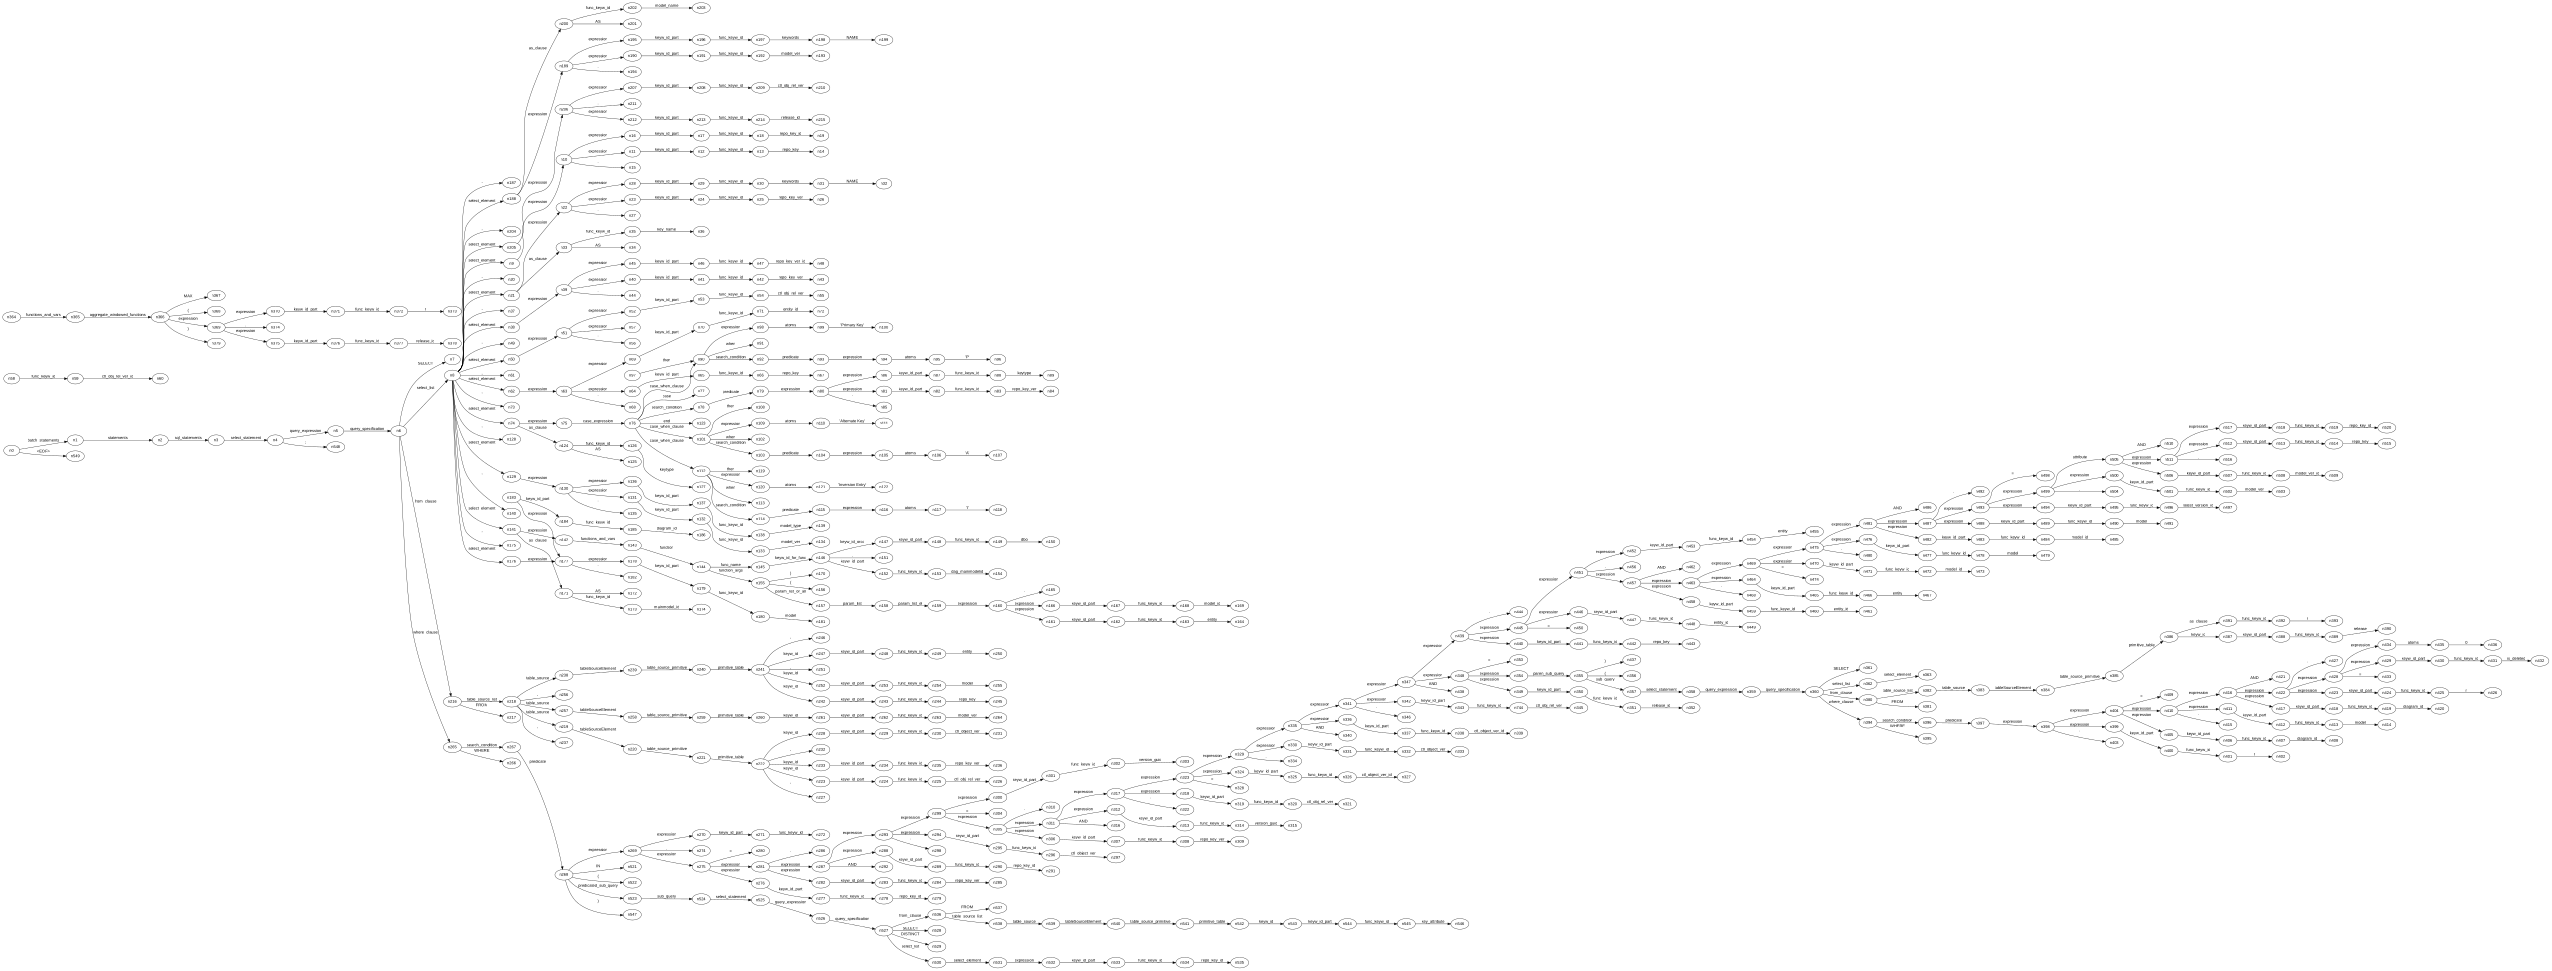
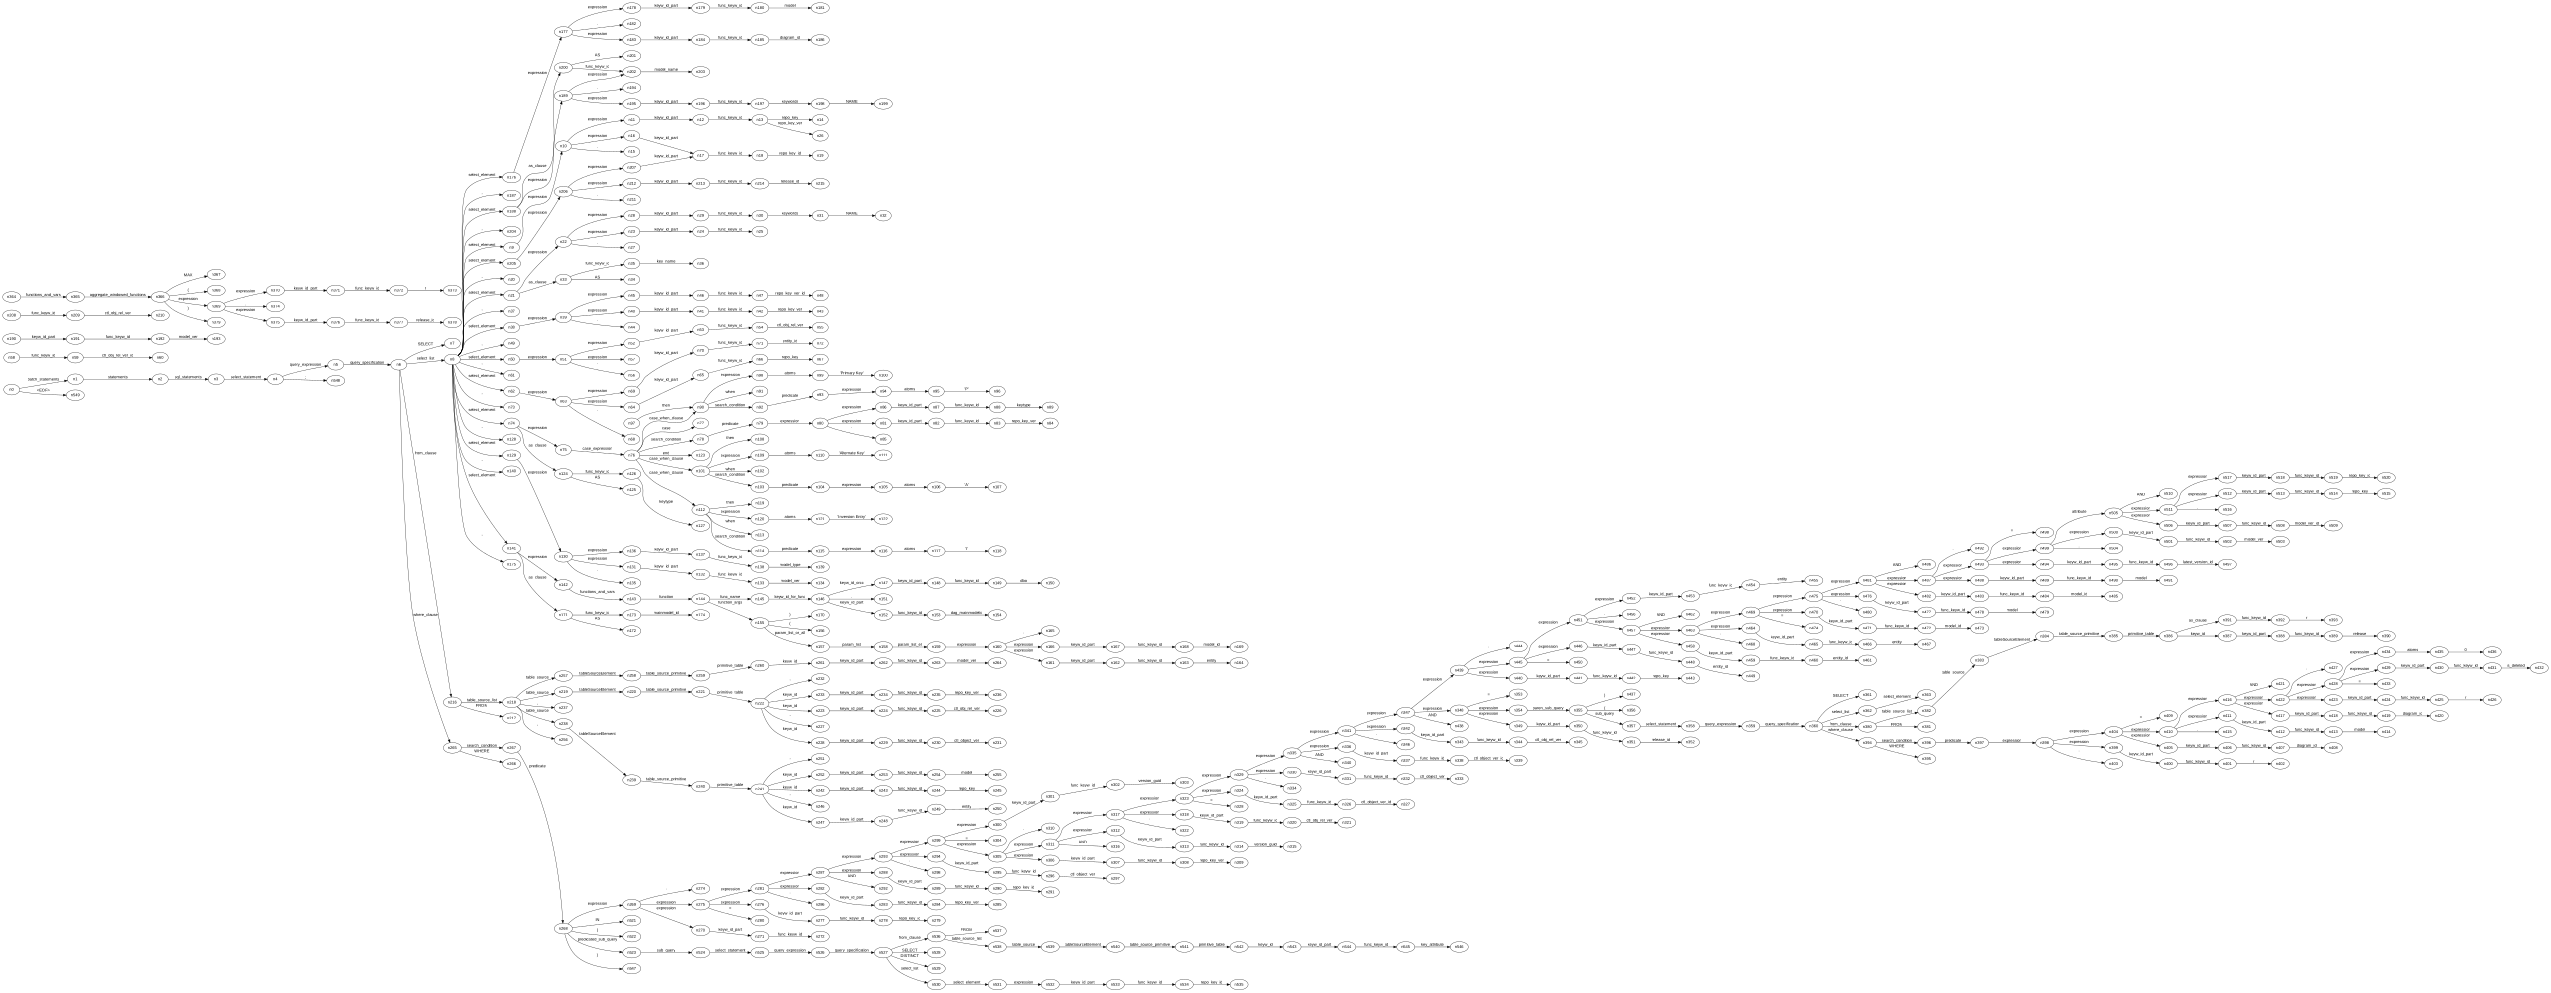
(597, 61) -> (594, 81)
(665, 88) -> (665, 162)
(789, 200) -> (788, 129)
(544, 523) -> (595, 38)
(1519, 708) -> (1518, 742)
